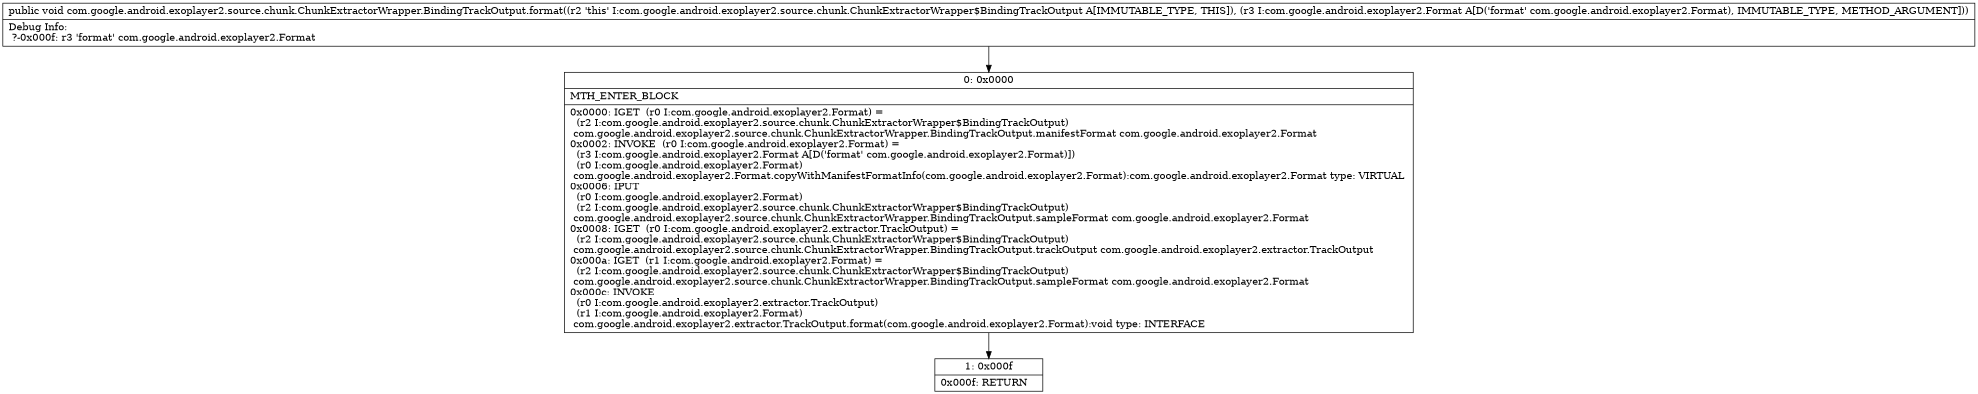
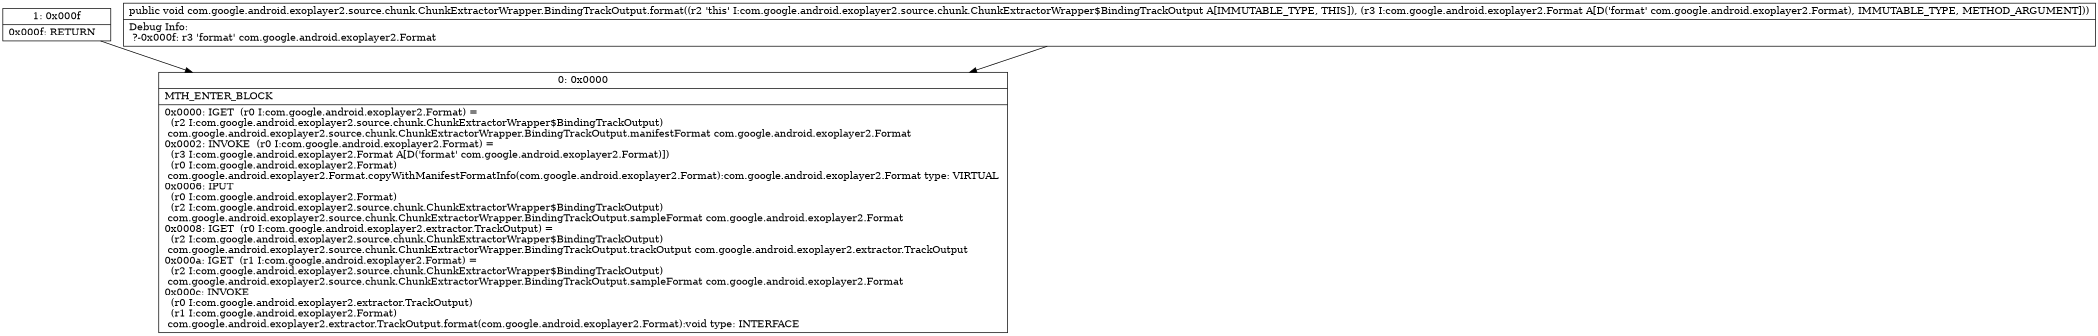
(989, 342) -> (143, 56)
